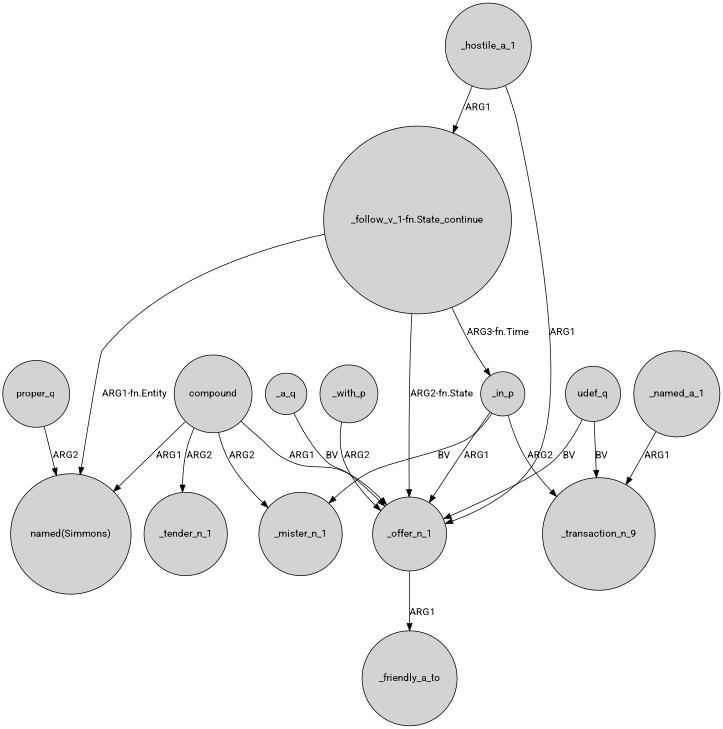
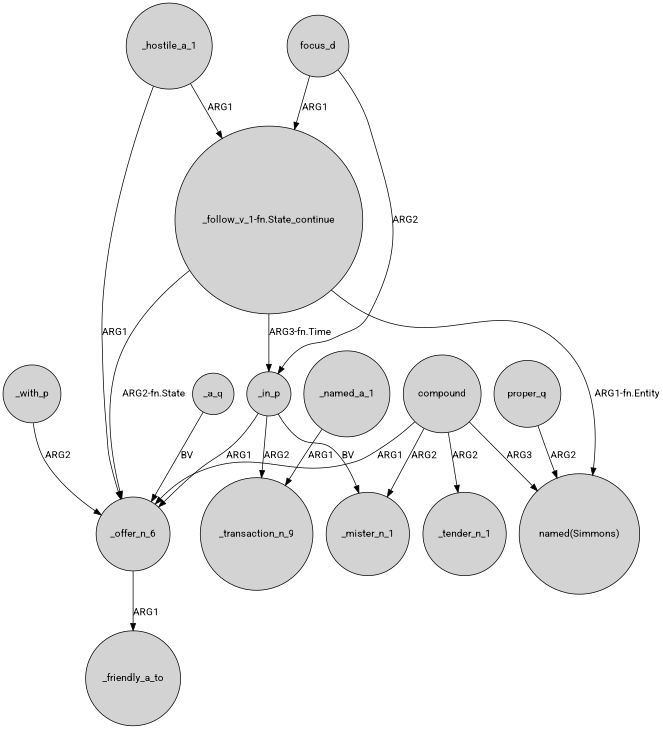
none -> (318, 46)
(593, 394) -> none
(169, 455) -> (519, 455)
(410, 534) -> (133, 534)
